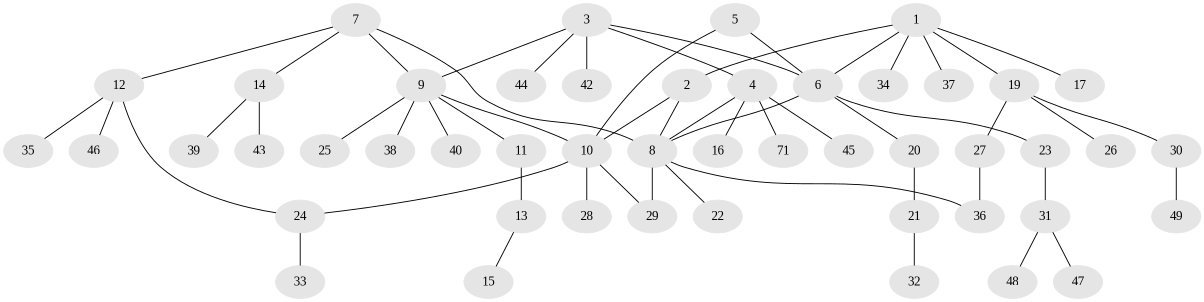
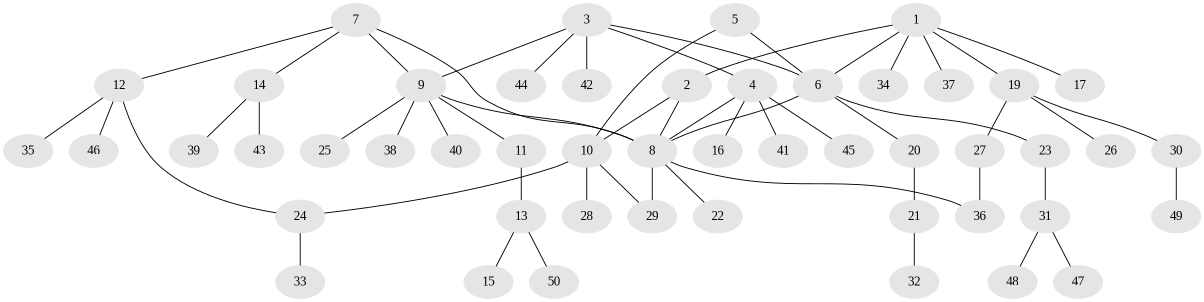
(505, 117) -> (493, 111)
(783, 151) -> (783, 151)
none -> (554, 282)
